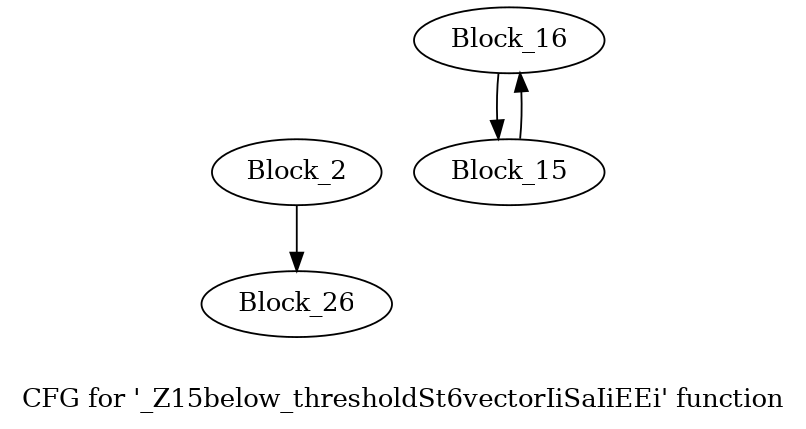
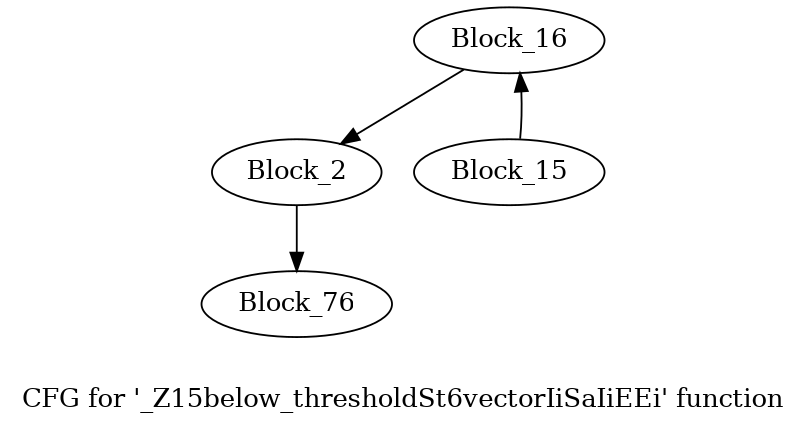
(497, 97) -> (410, 102)
(297, 304) -> (297, 304)
